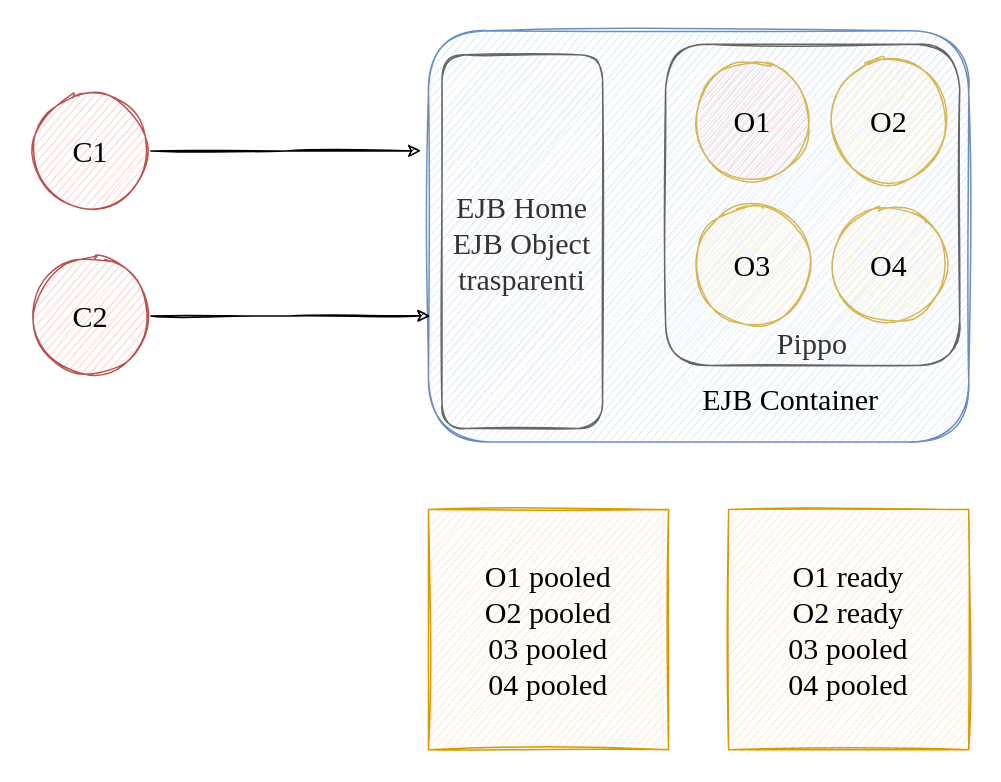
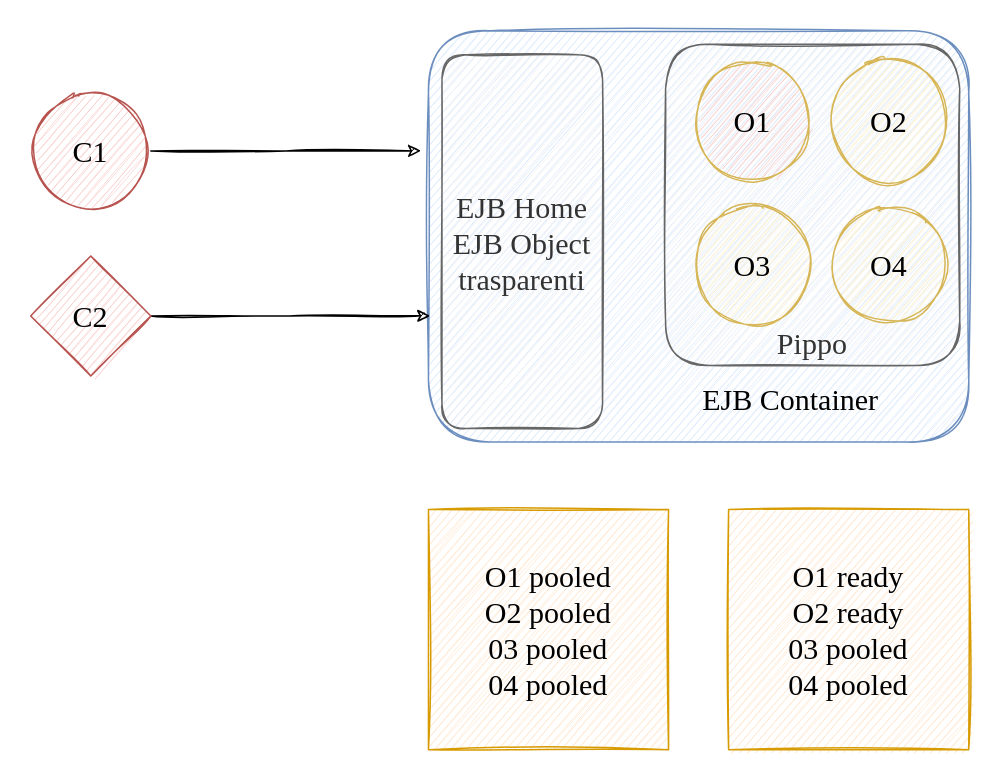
(91, 316) -> (91, 316)
